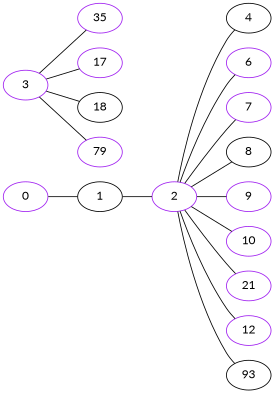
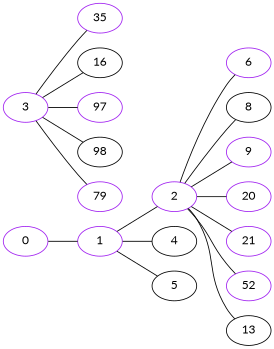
(100, 63) -> (100, 107)
none -> (100, 63)
(199, 103) -> (137, 241)
(100, 107) -> (100, 152)
(249, 107) -> none
(100, 197) -> (100, 241)
(249, 241) -> (249, 197)
none -> (174, 286)
(249, 331) -> (249, 286)
(249, 375) -> (249, 331)
